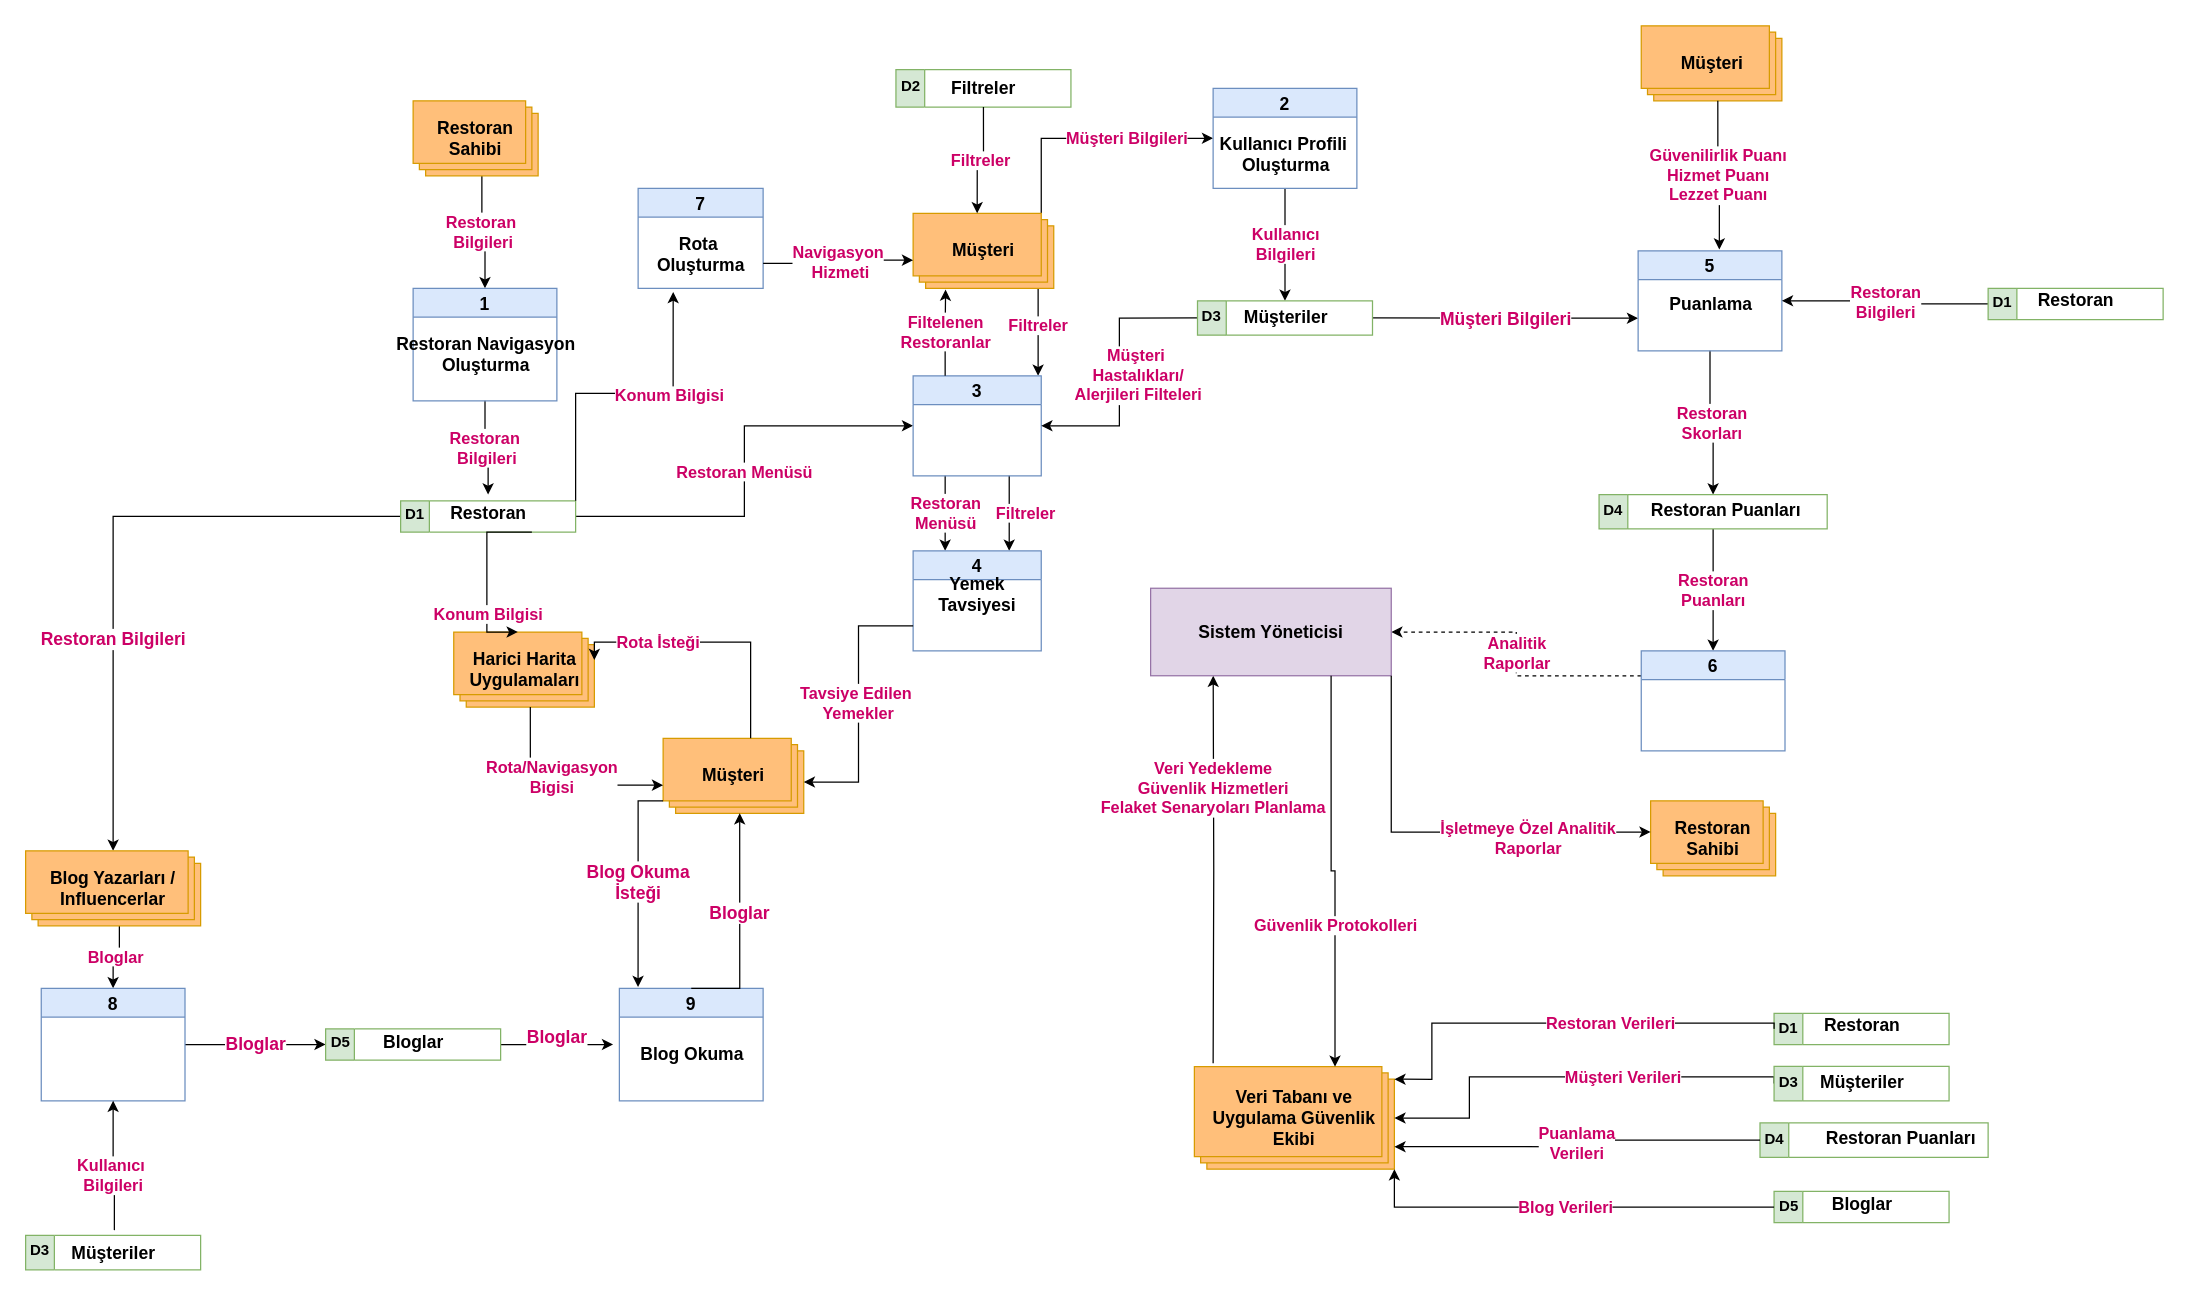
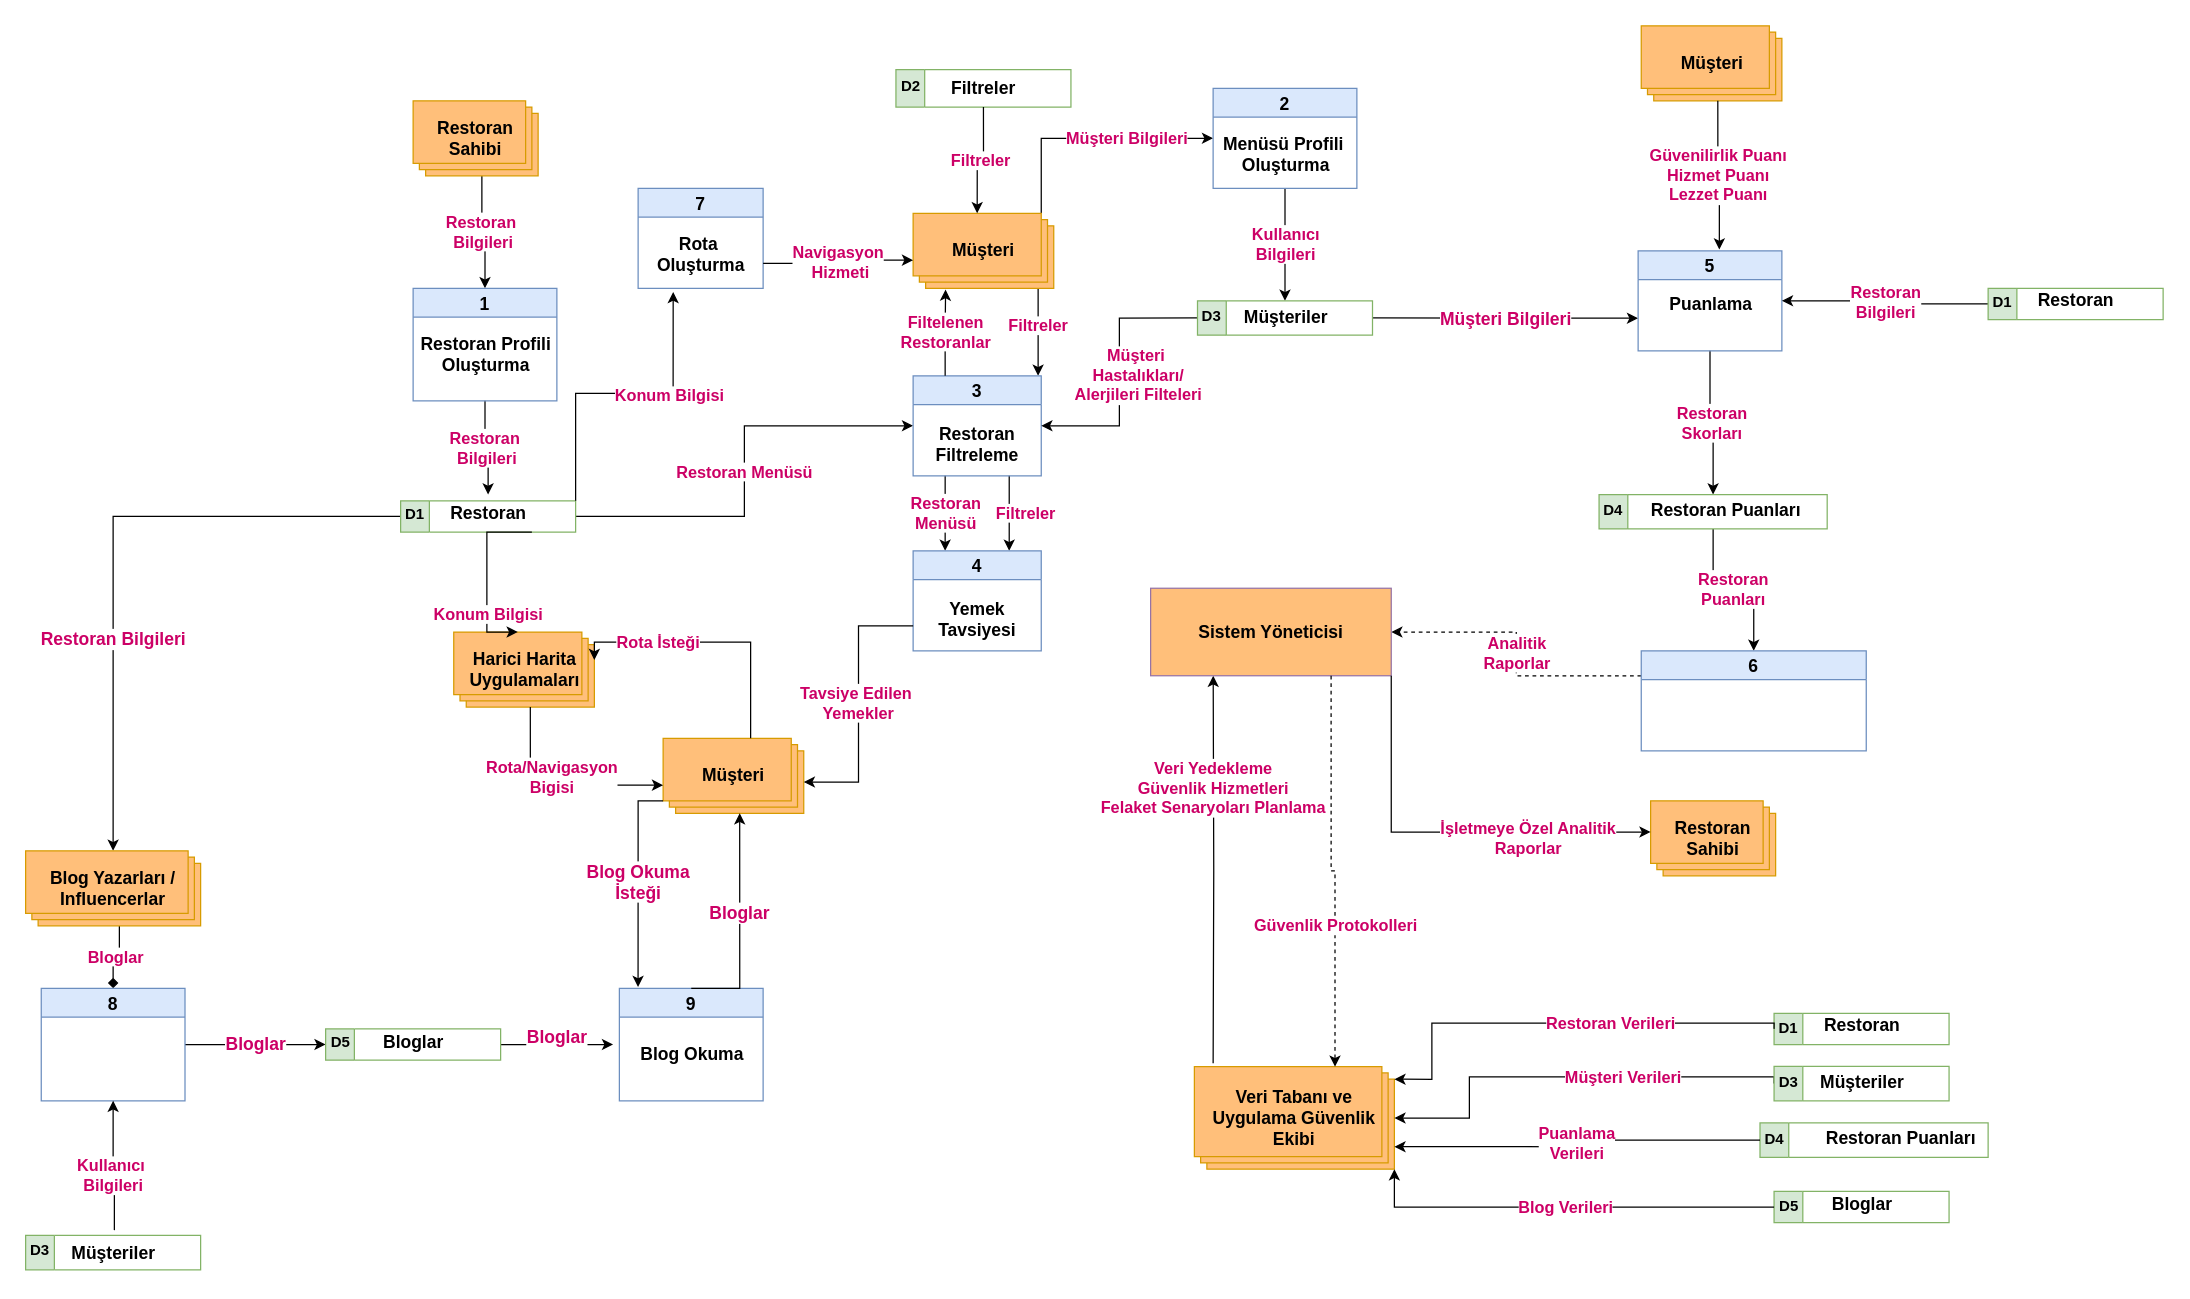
(1286, 154) -> (1286, 154)
(486, 354) -> (486, 354)
none -> (977, 444)
(977, 594) -> (977, 619)
(1271, 632) -> (1271, 632)
(1713, 701) -> (1754, 701)
(1331, 796) -> (1331, 796)
(113, 978) -> (113, 977)
